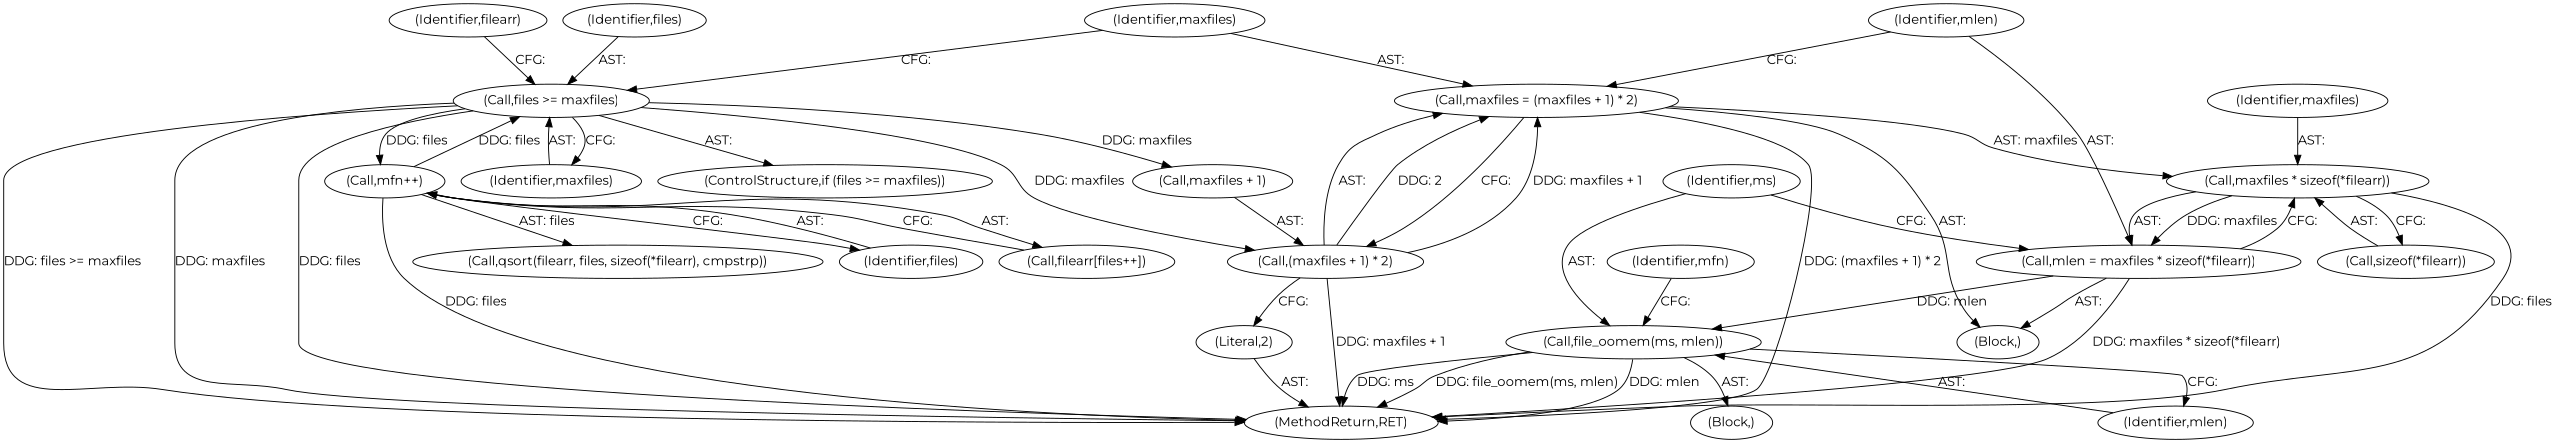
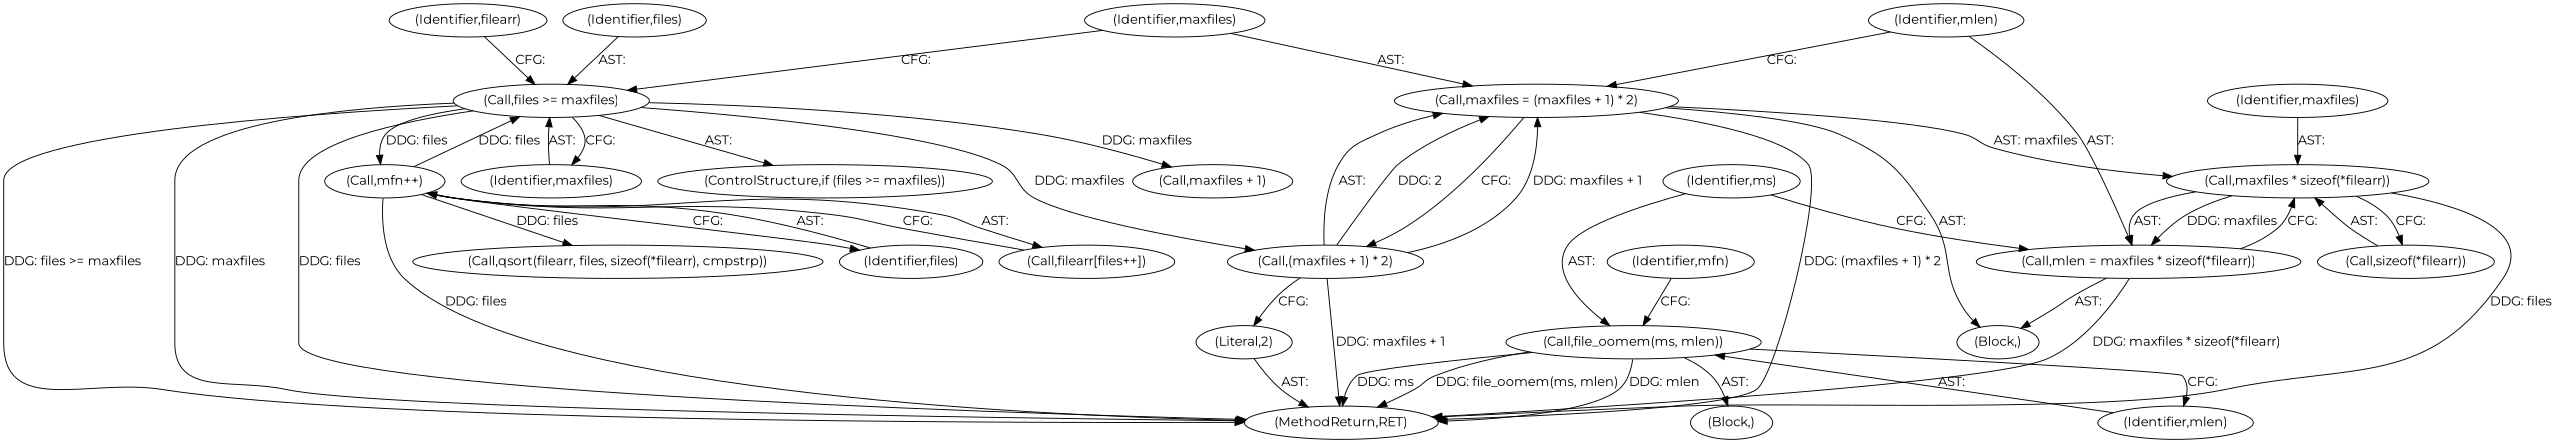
(1265, 219) -> none
(547, 222) -> (547, 222)
(1887, 302) -> none
